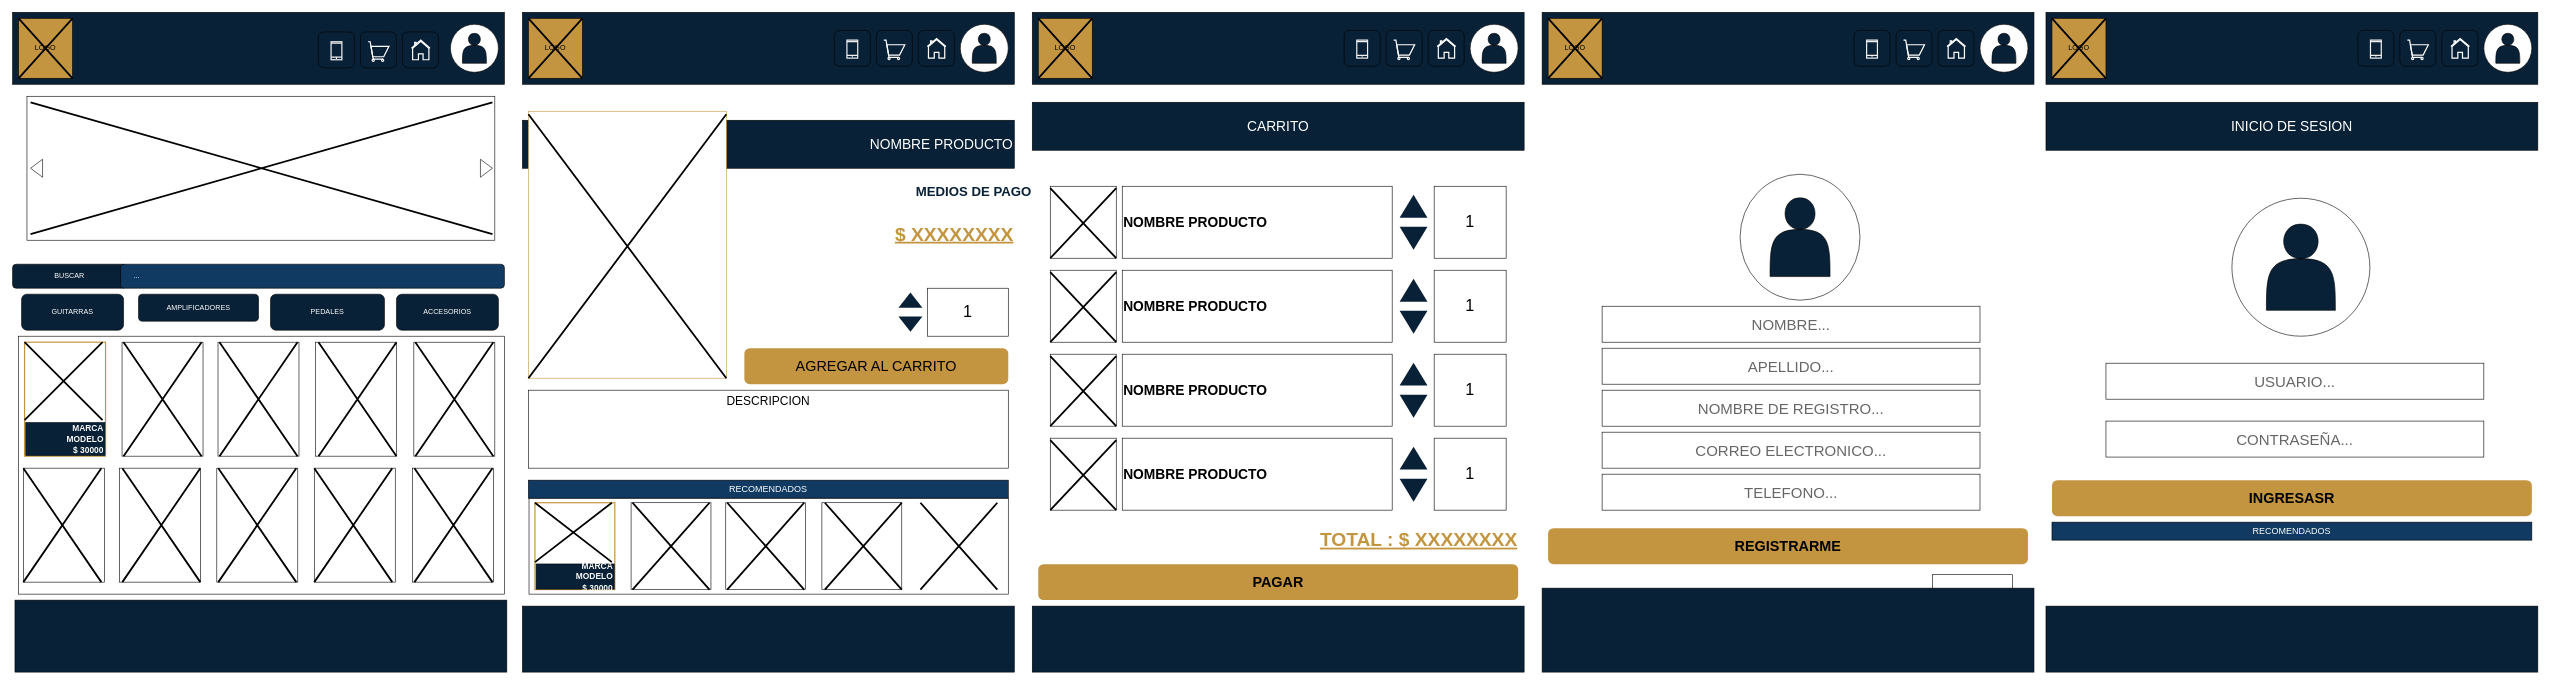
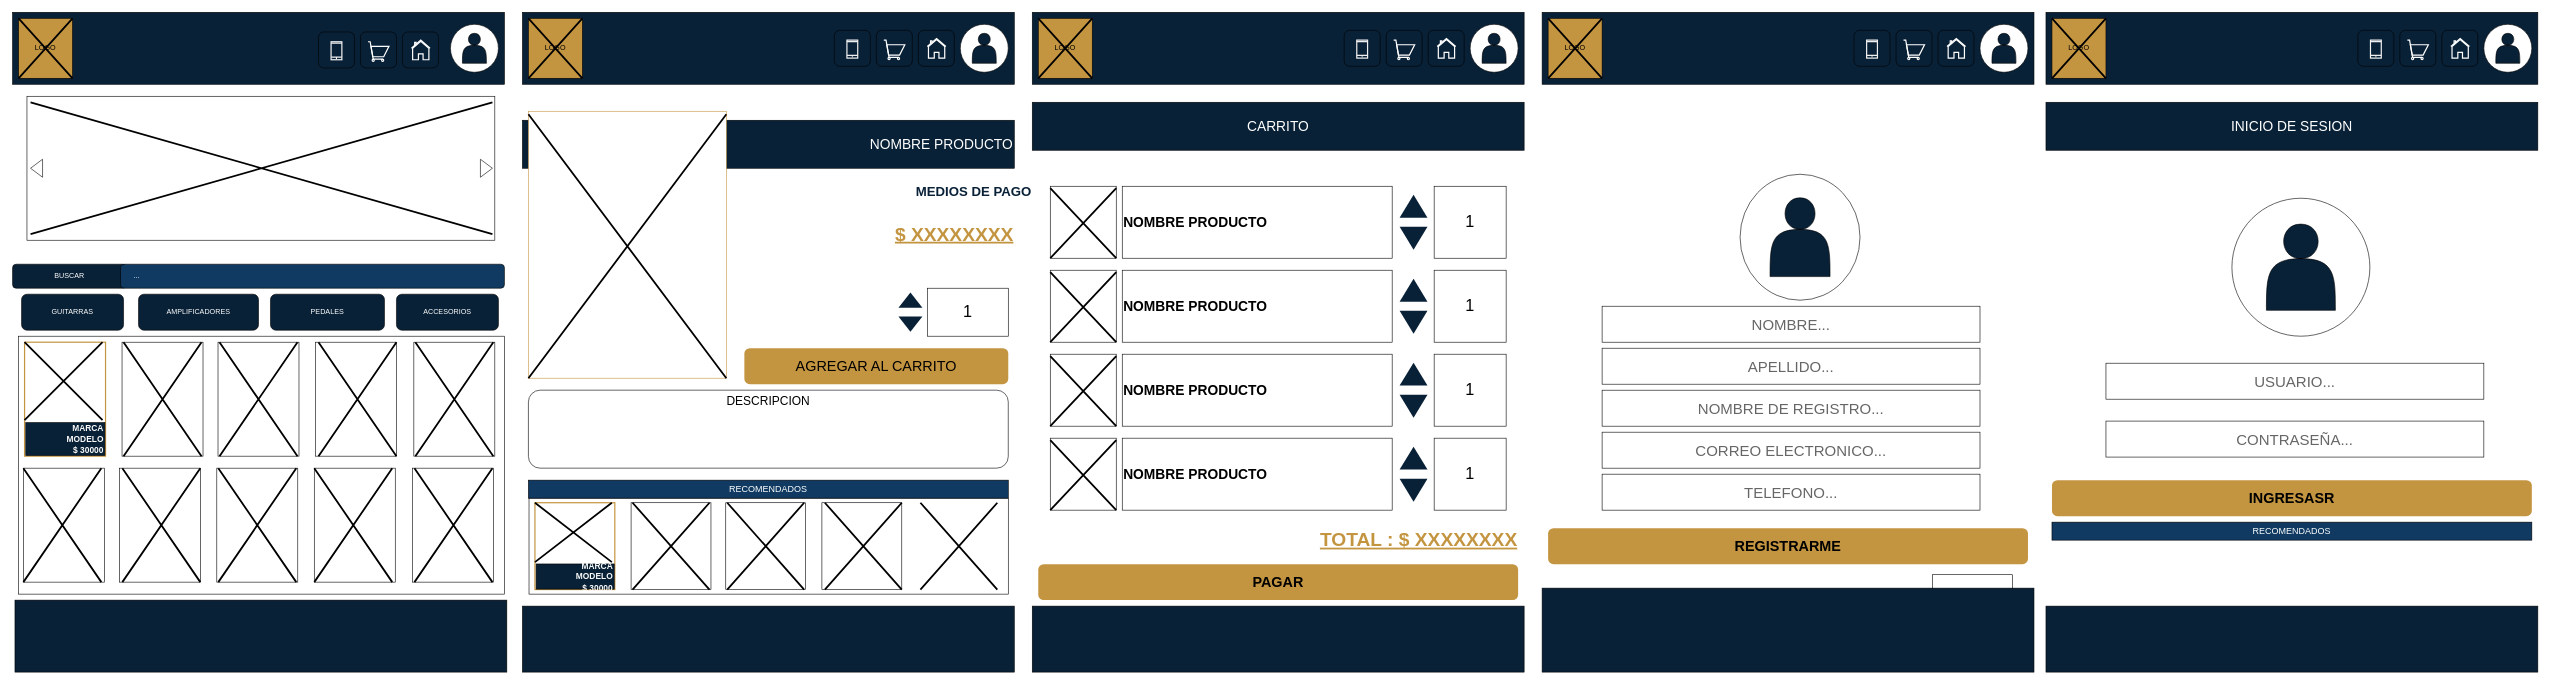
(198, 308) -> (198, 312)
(768, 429) -> (768, 429)
